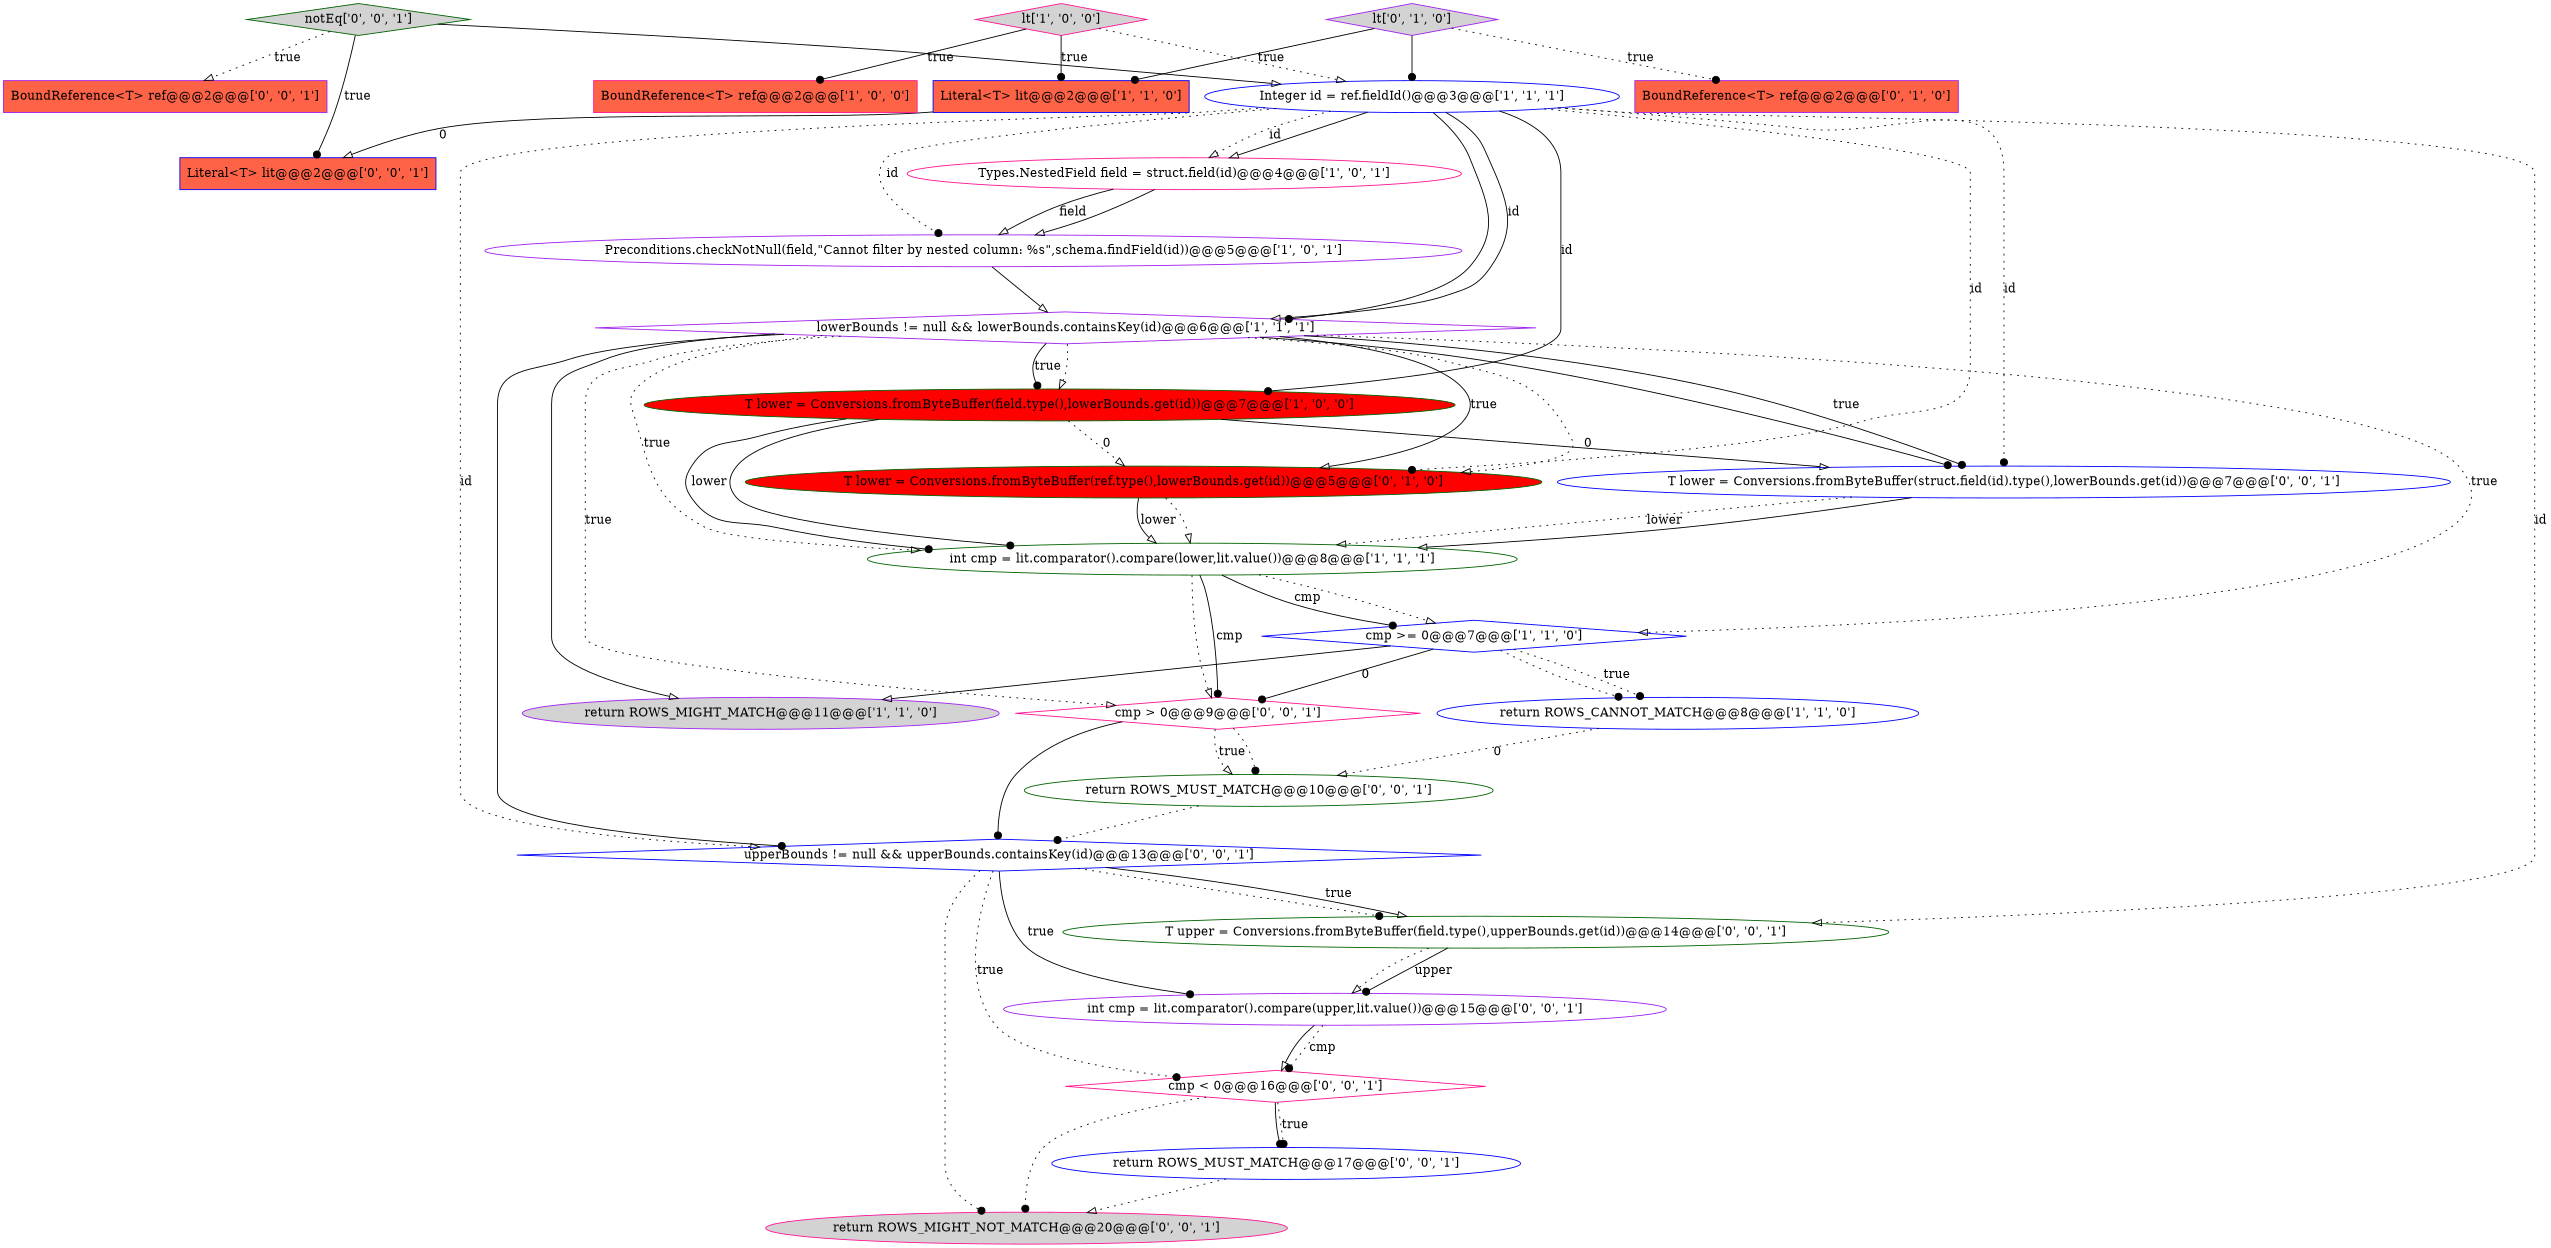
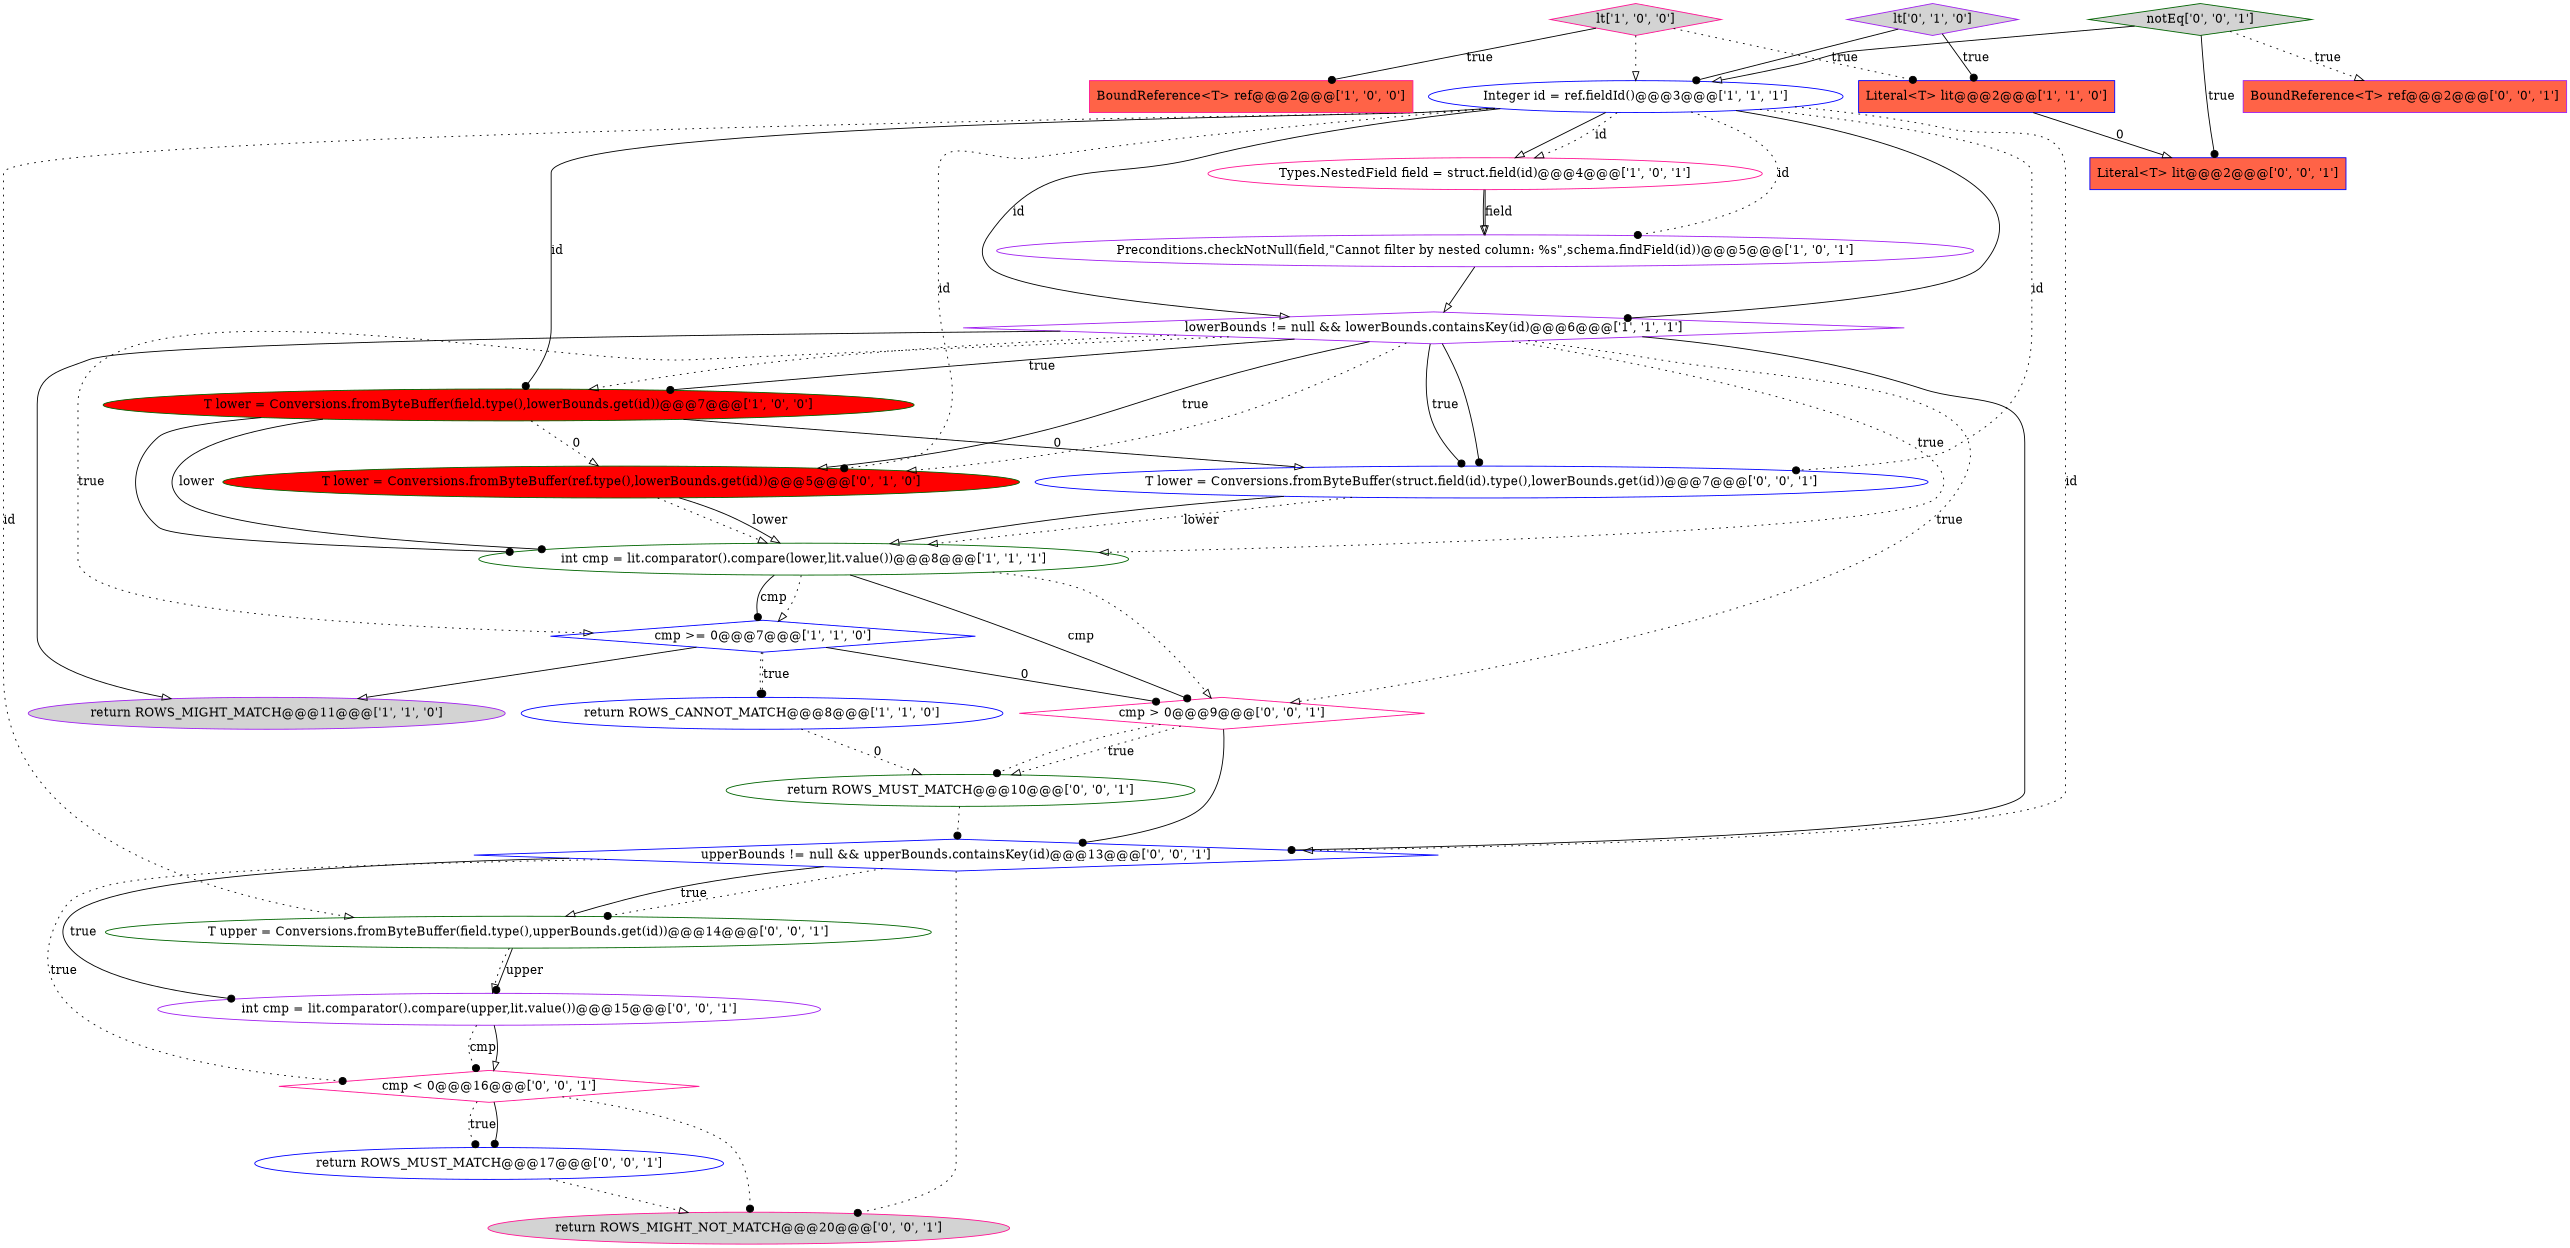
(1061, 54) -> (1780, 51)
(1797, 97) -> none
